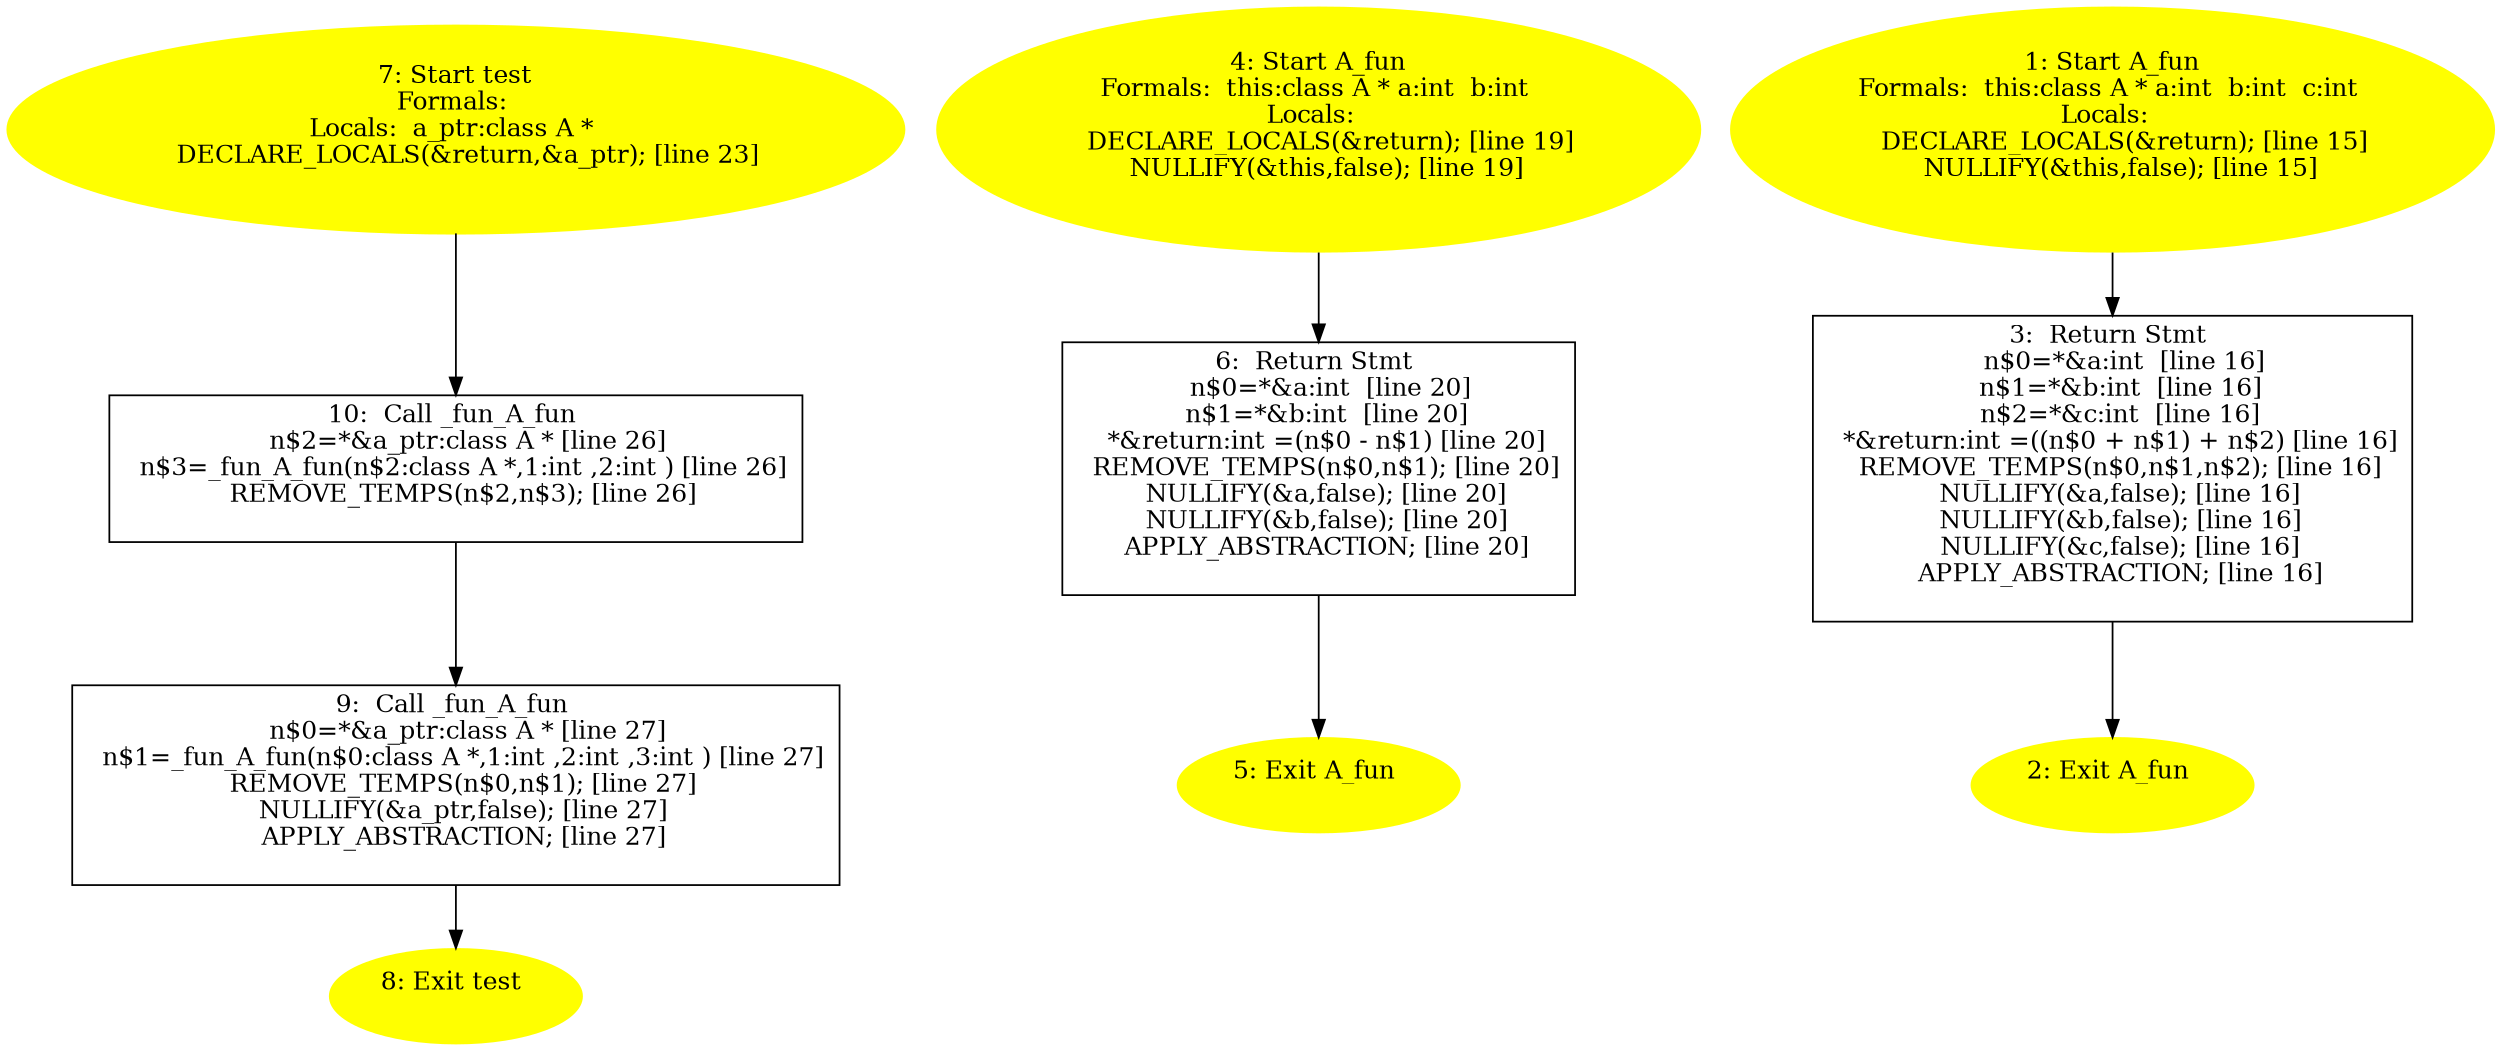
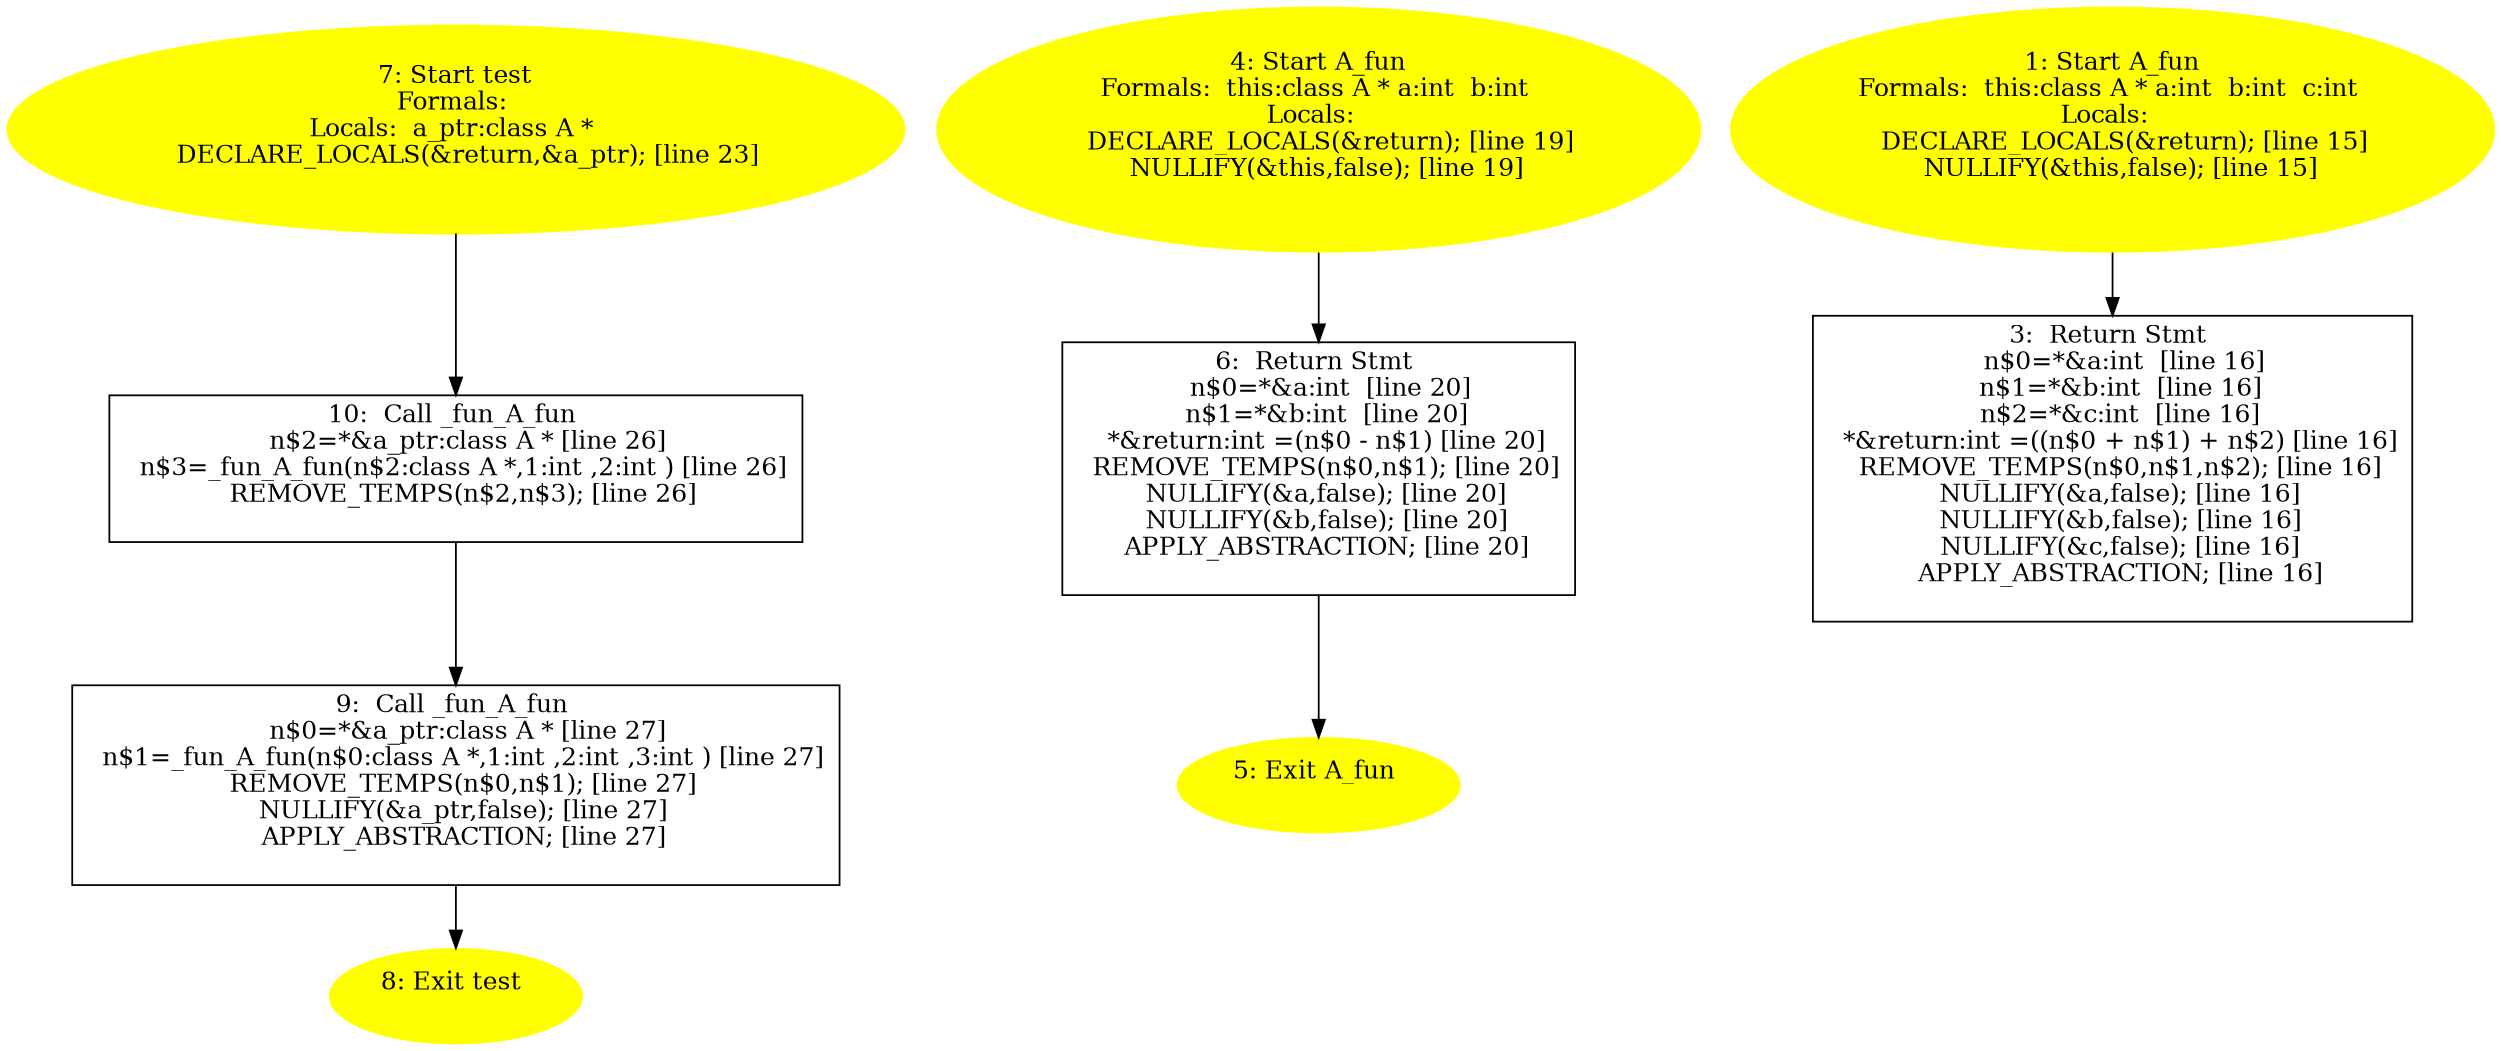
(2113, 785) -> none
